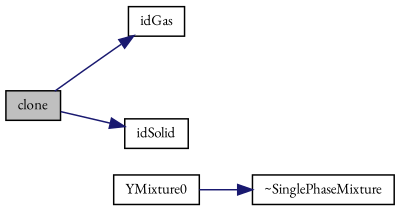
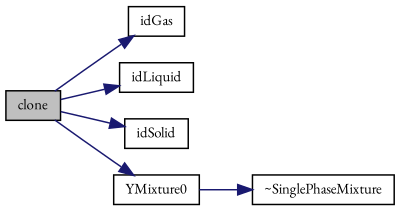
none -> (156, 78)
none -> (88, 144)
